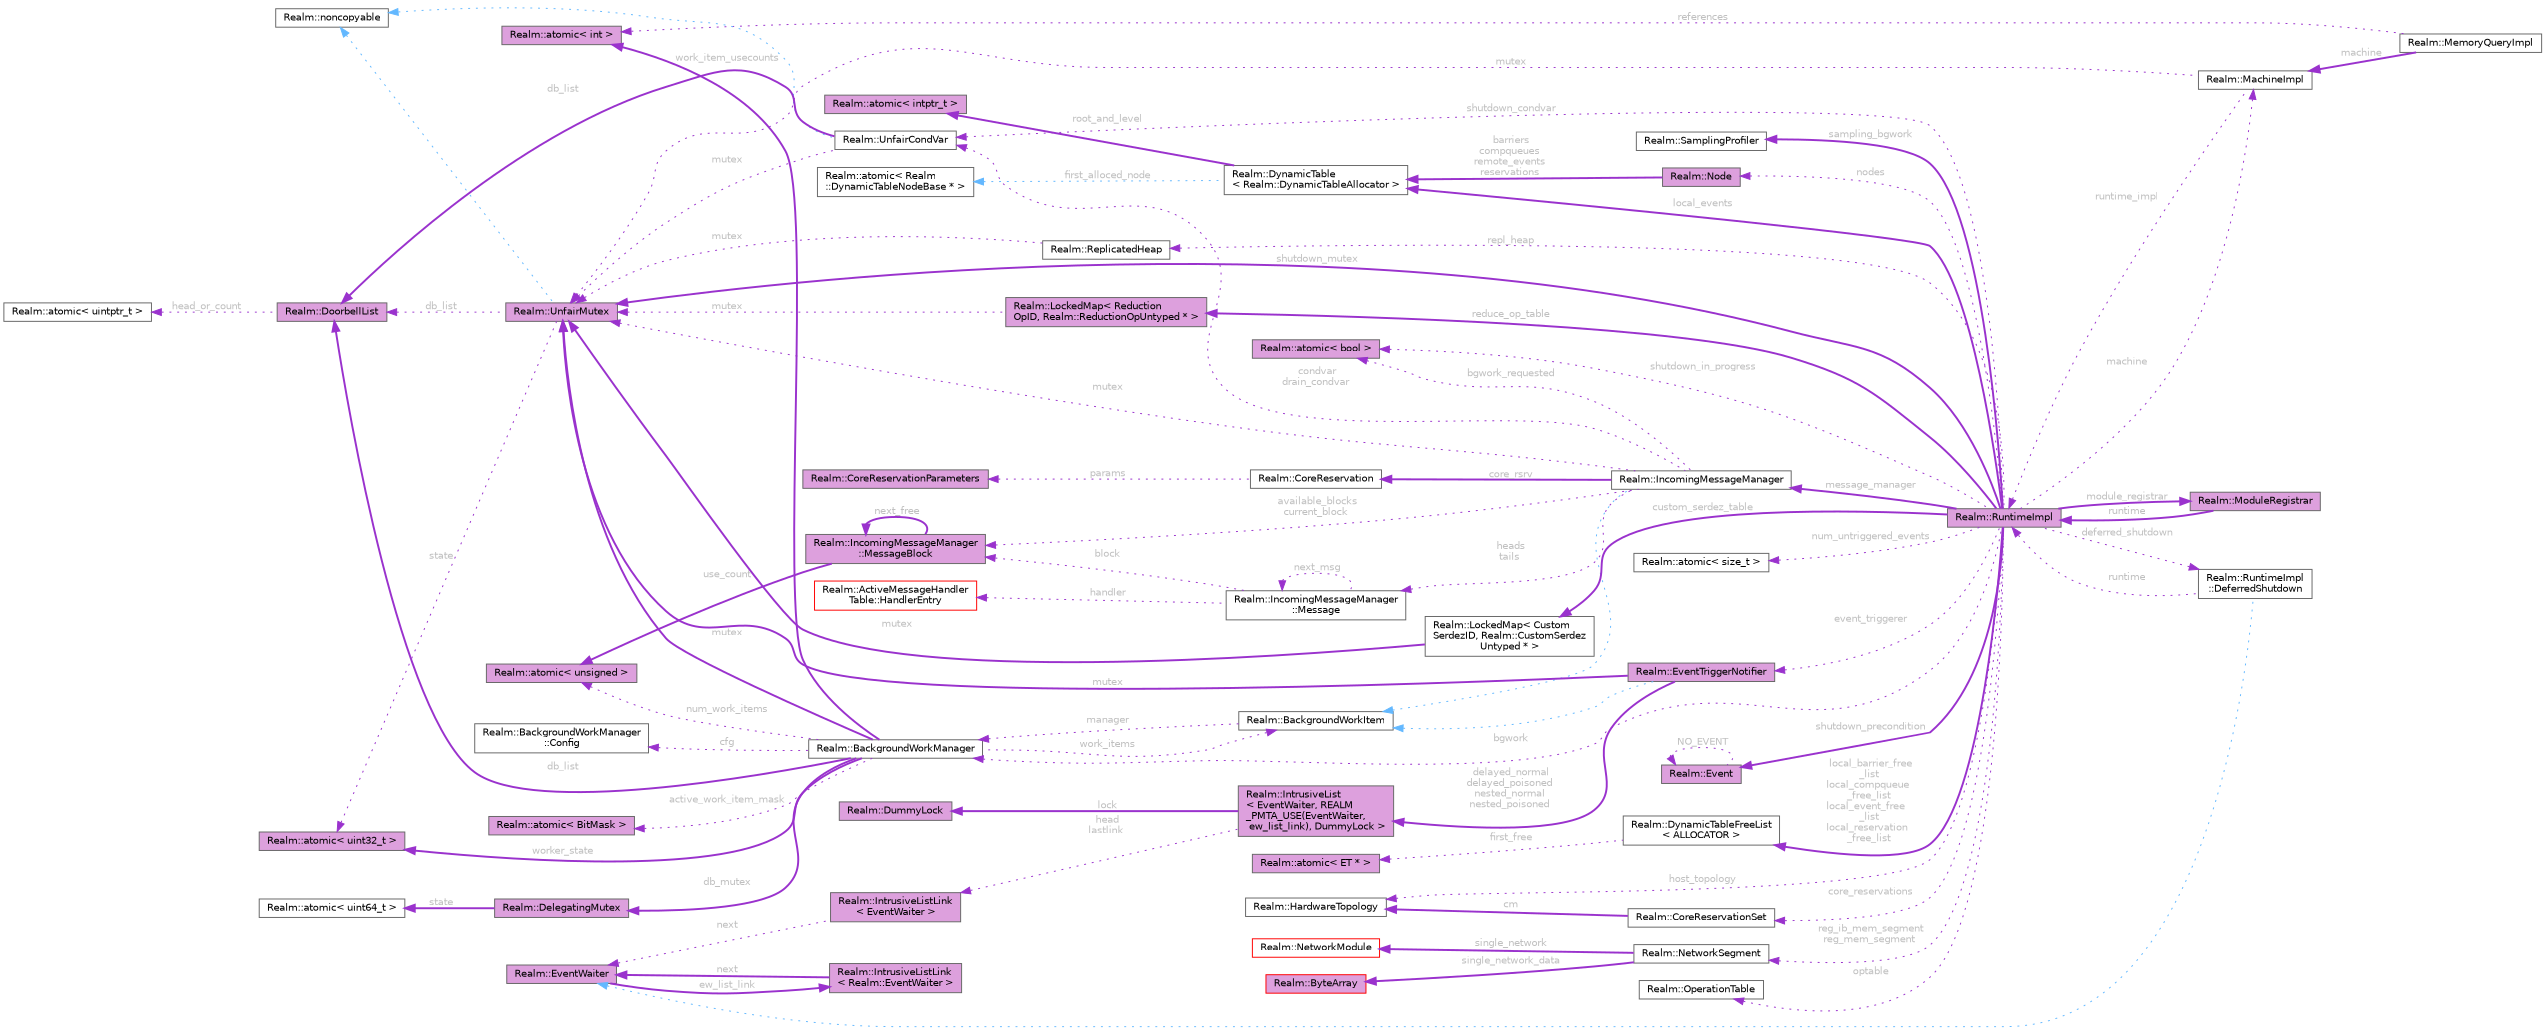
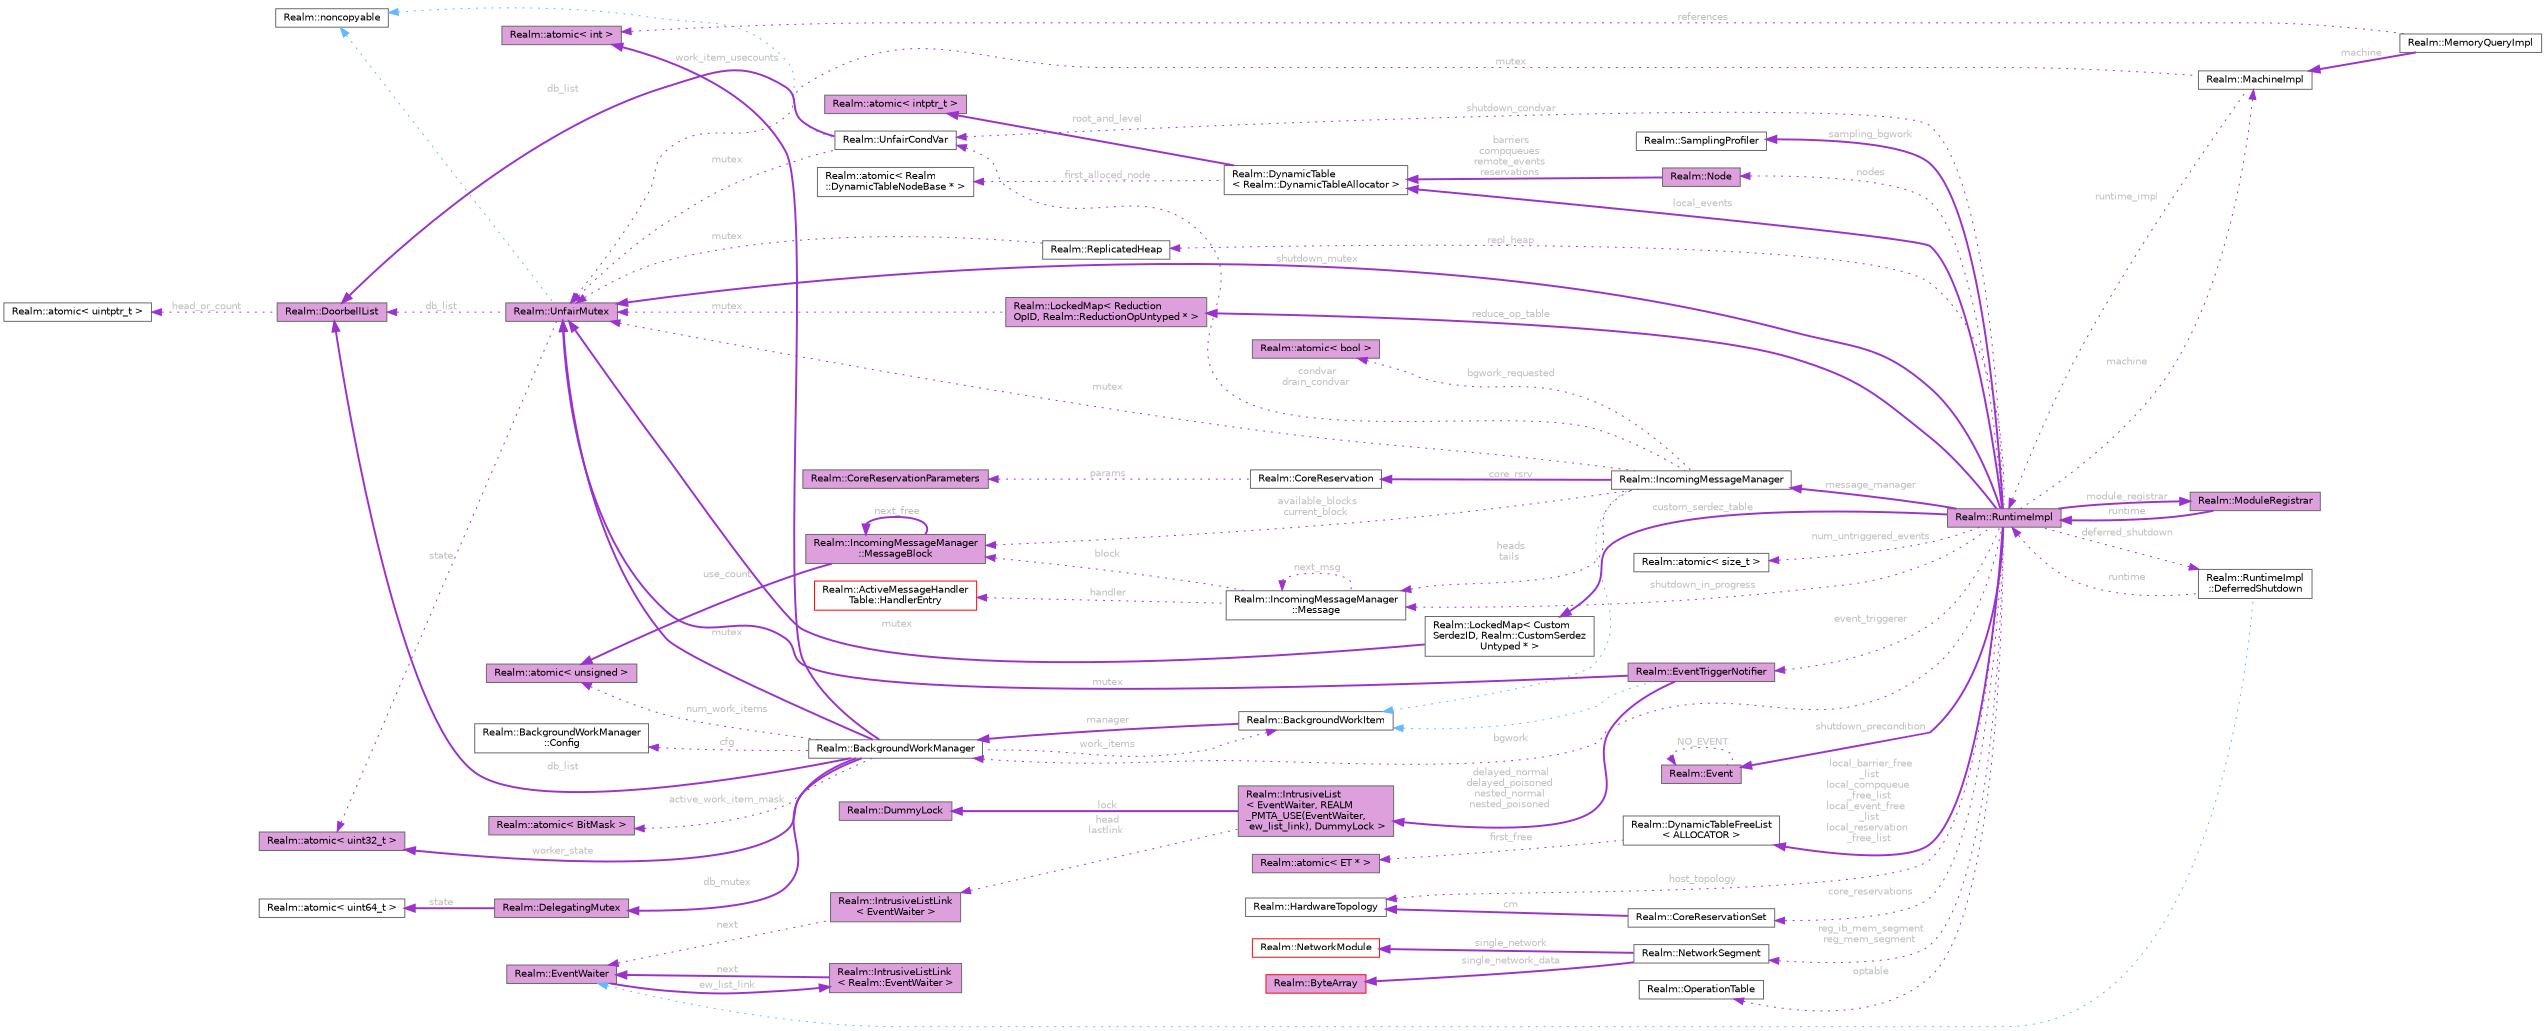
(1104, 181) -> (1104, 181)
(1700, 391) -> (1710, 598)
(1114, 730) -> (1114, 730)
